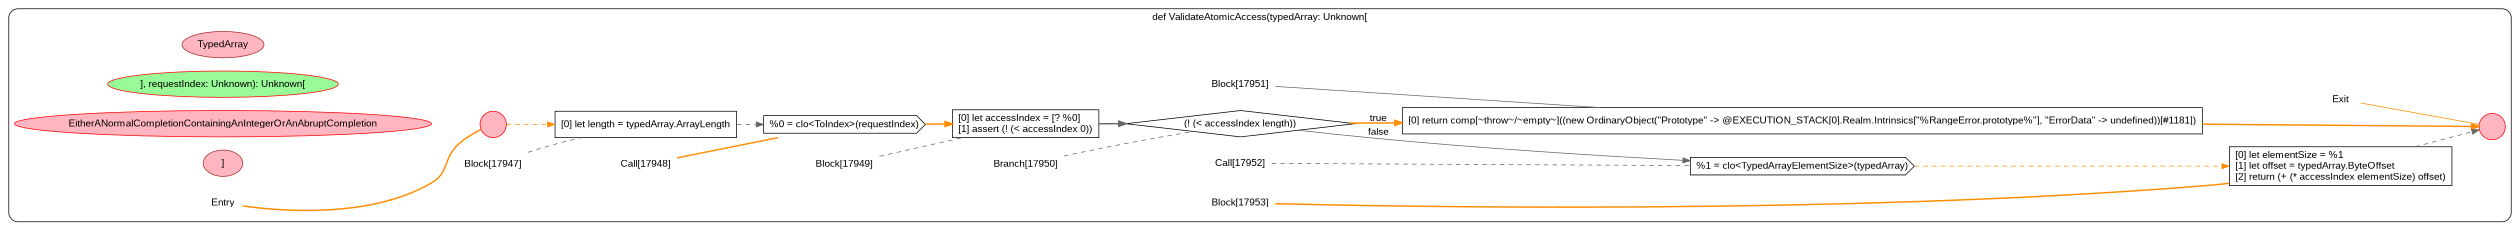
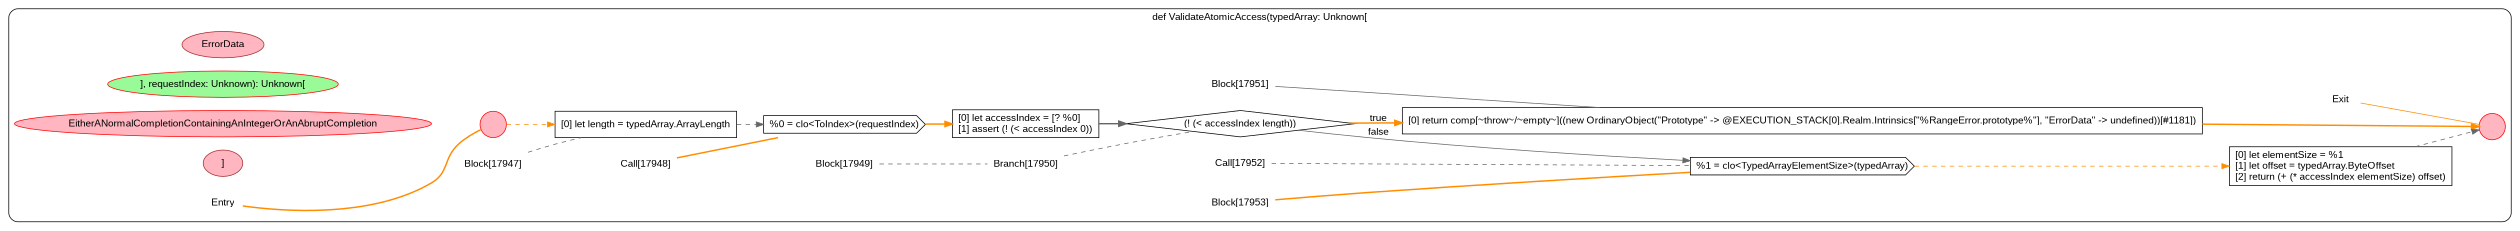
(223, 45) -> (223, 45)
(921, 147) -> (933, 164)
(1753, 206) -> (1483, 185)
